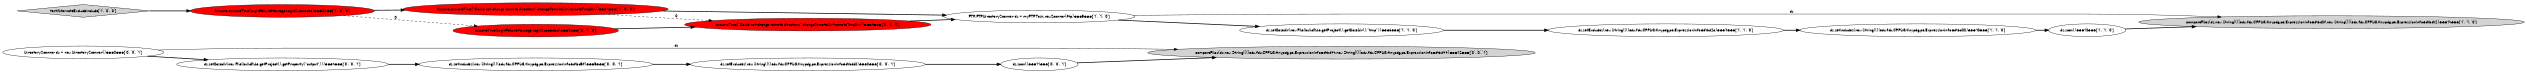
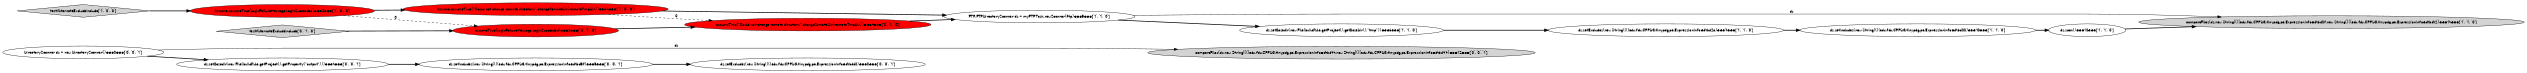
none -> (282, 31)
(1039, 64) -> none
